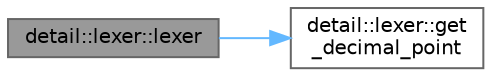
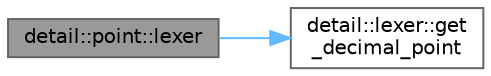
(113, 38) -> (113, 38)
